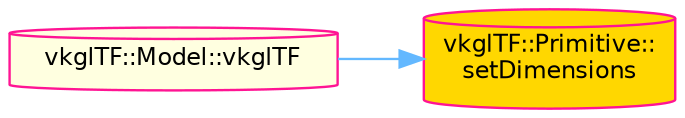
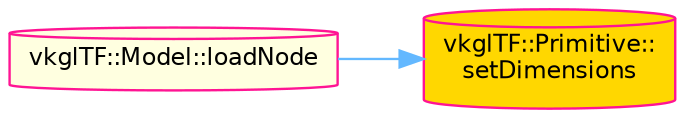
(174, 59) -> (174, 59)
